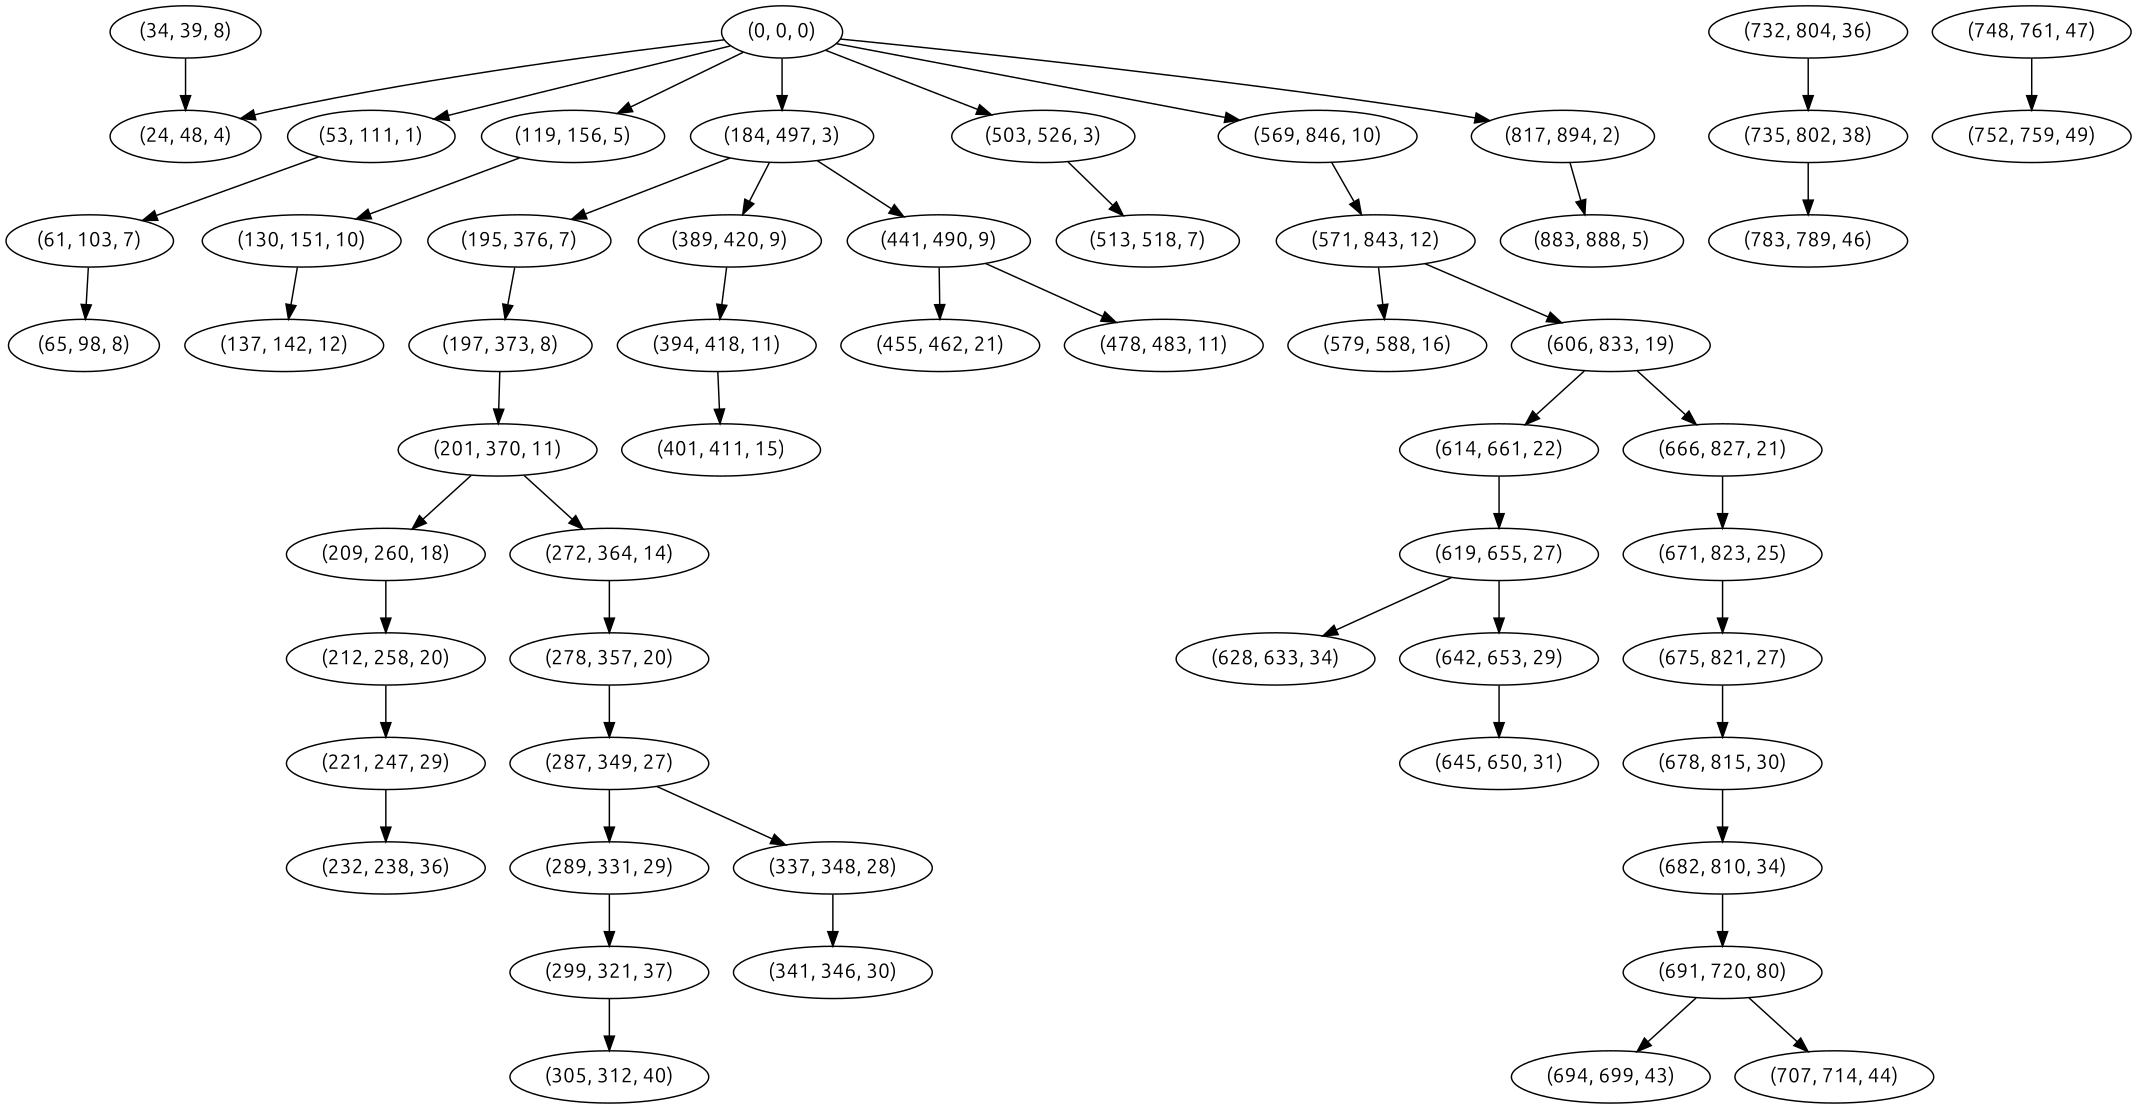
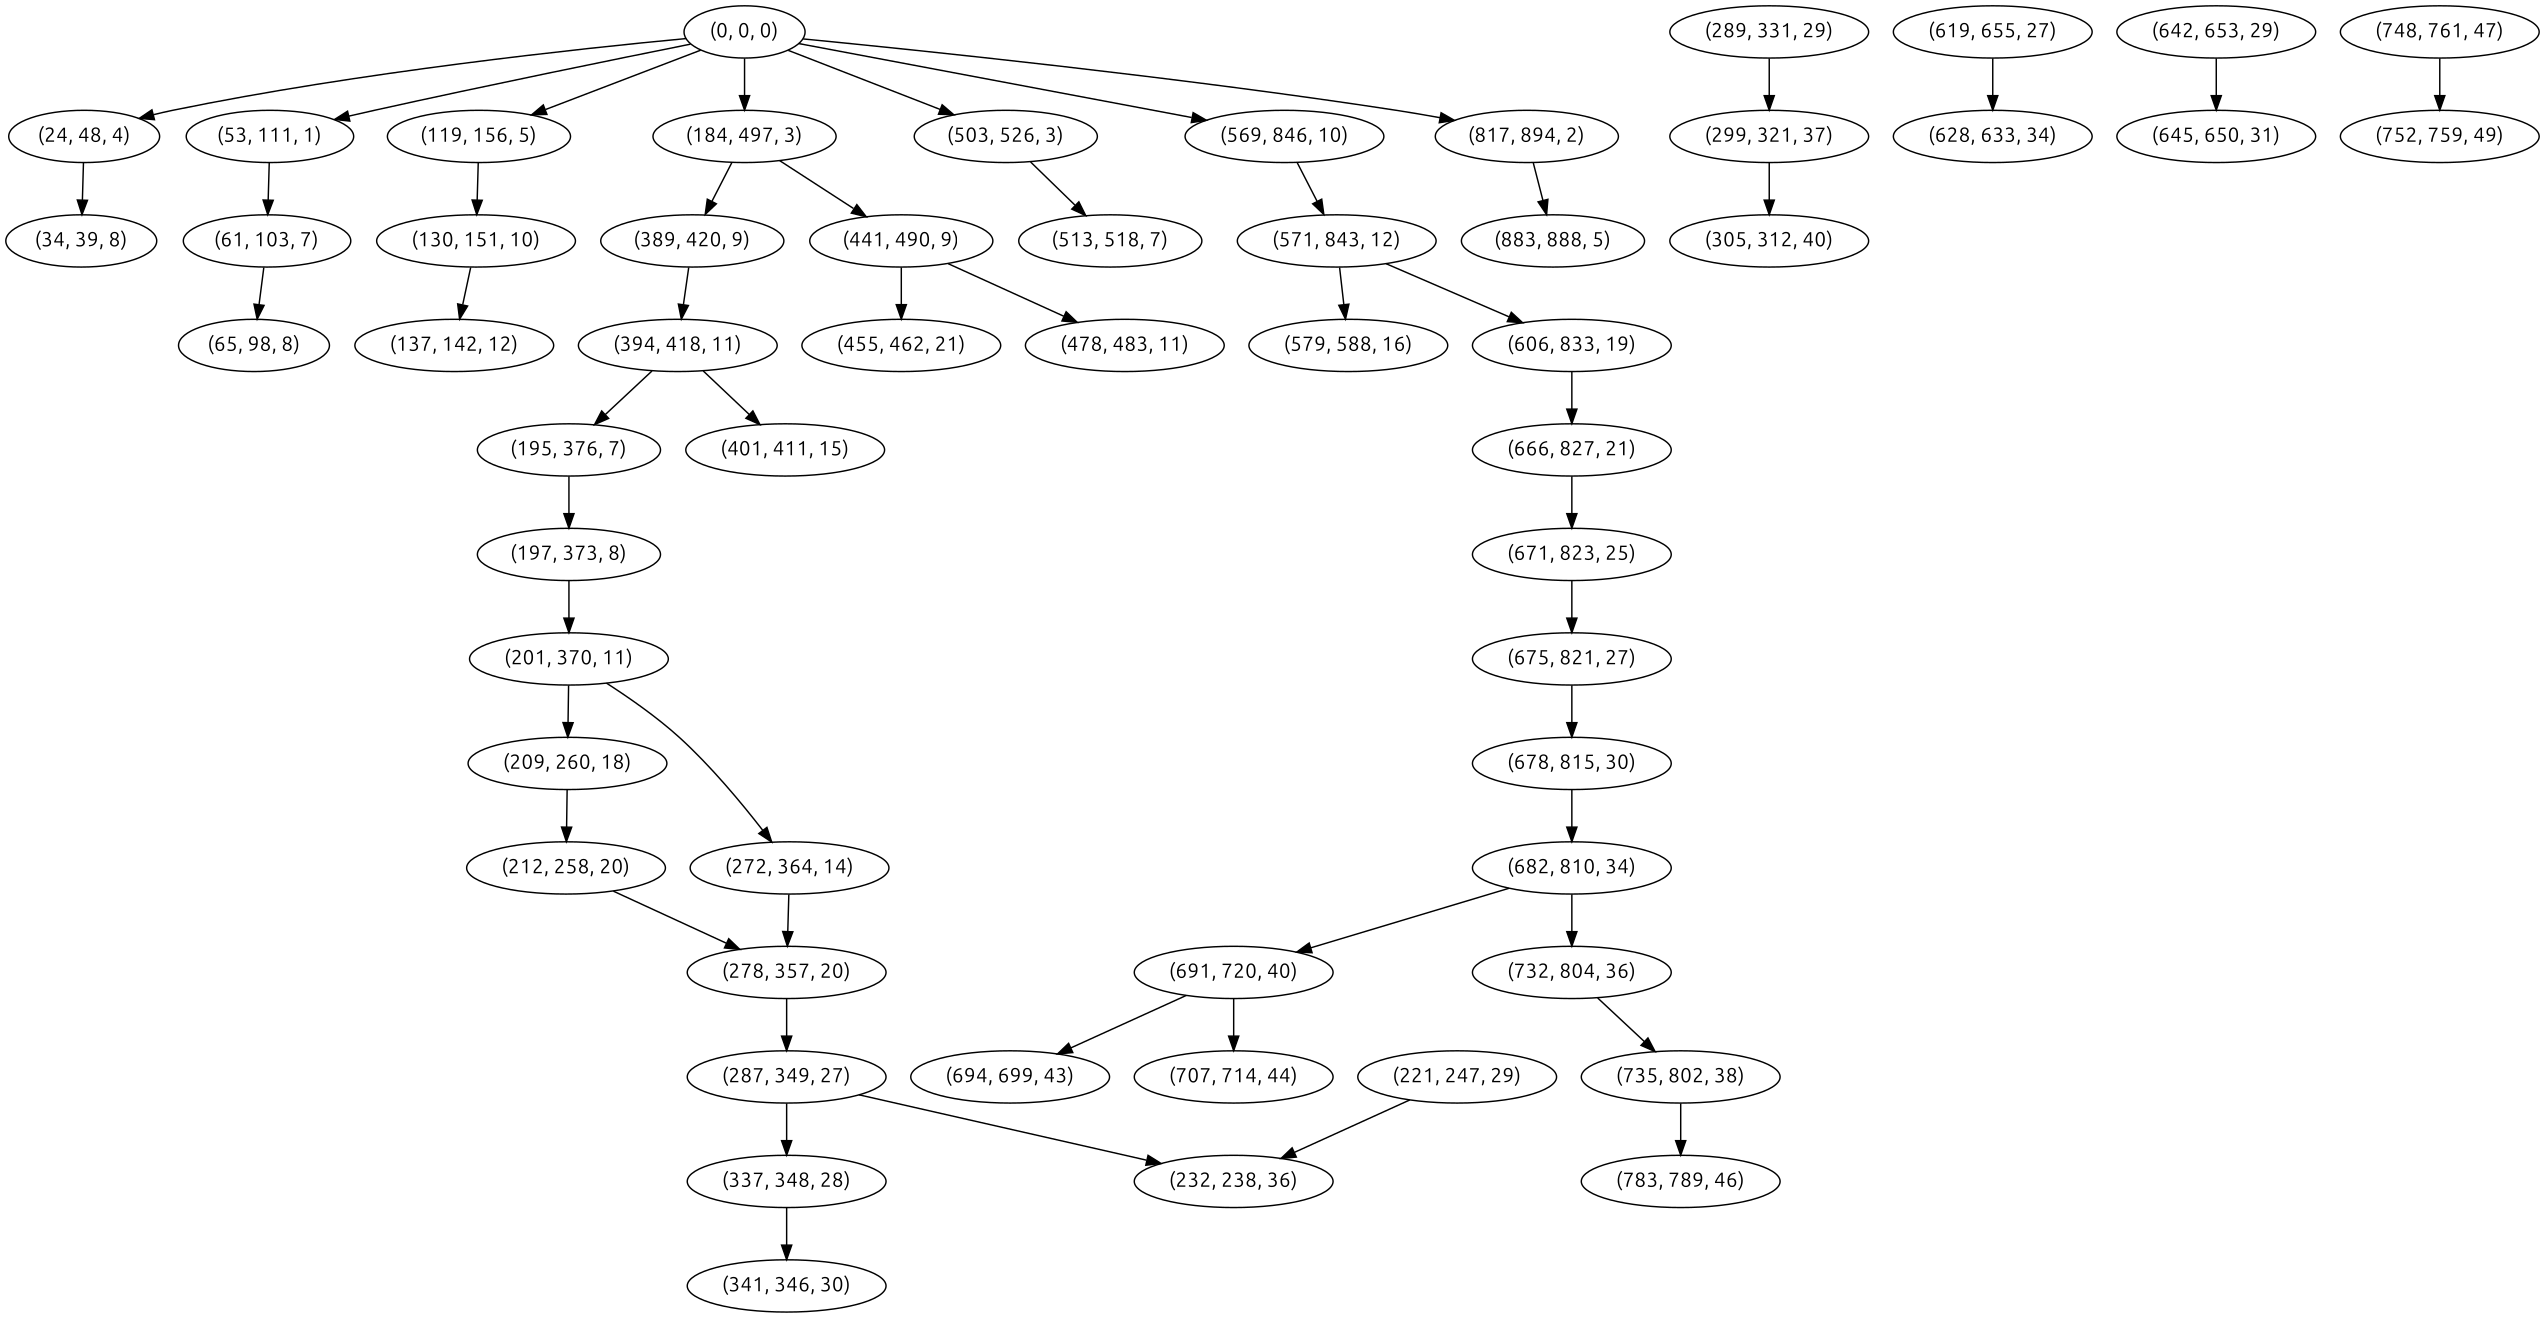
(186, 77) -> (83, 182)
(658, 186) -> (629, 393)
(1499, 450) -> none
(1499, 600) -> none
(386, 704) -> (670, 917)
(609, 809) -> (1003, 1127)
none -> (1572, 913)
(1723, 972) -> (1234, 972)
